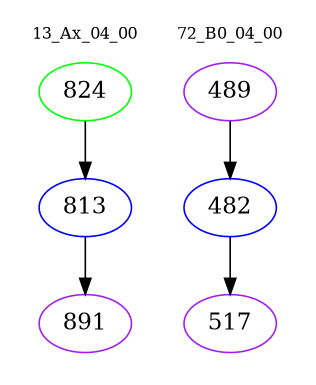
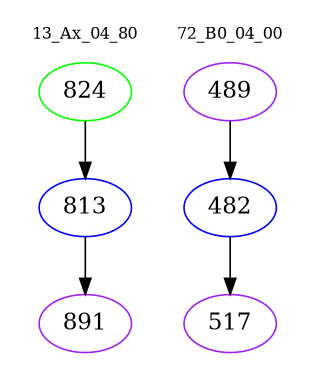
(85, 35) -> (85, 35)
